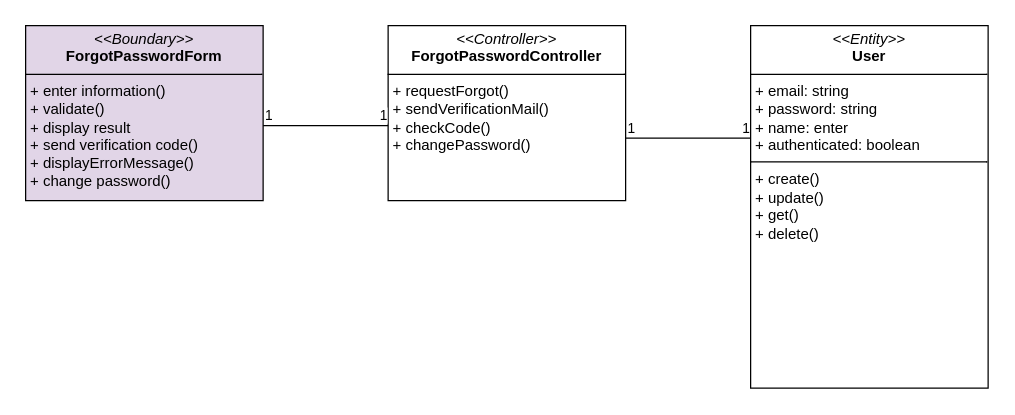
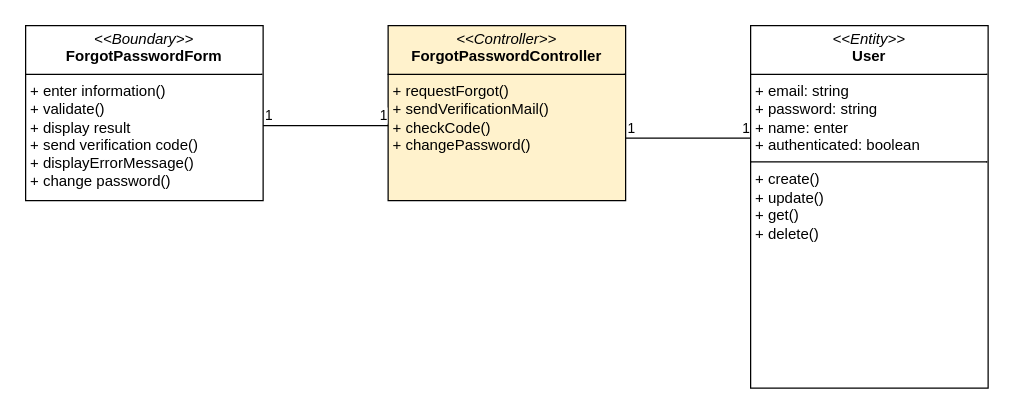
(144, 113) -> (144, 113)
(507, 113) -> (507, 113)
